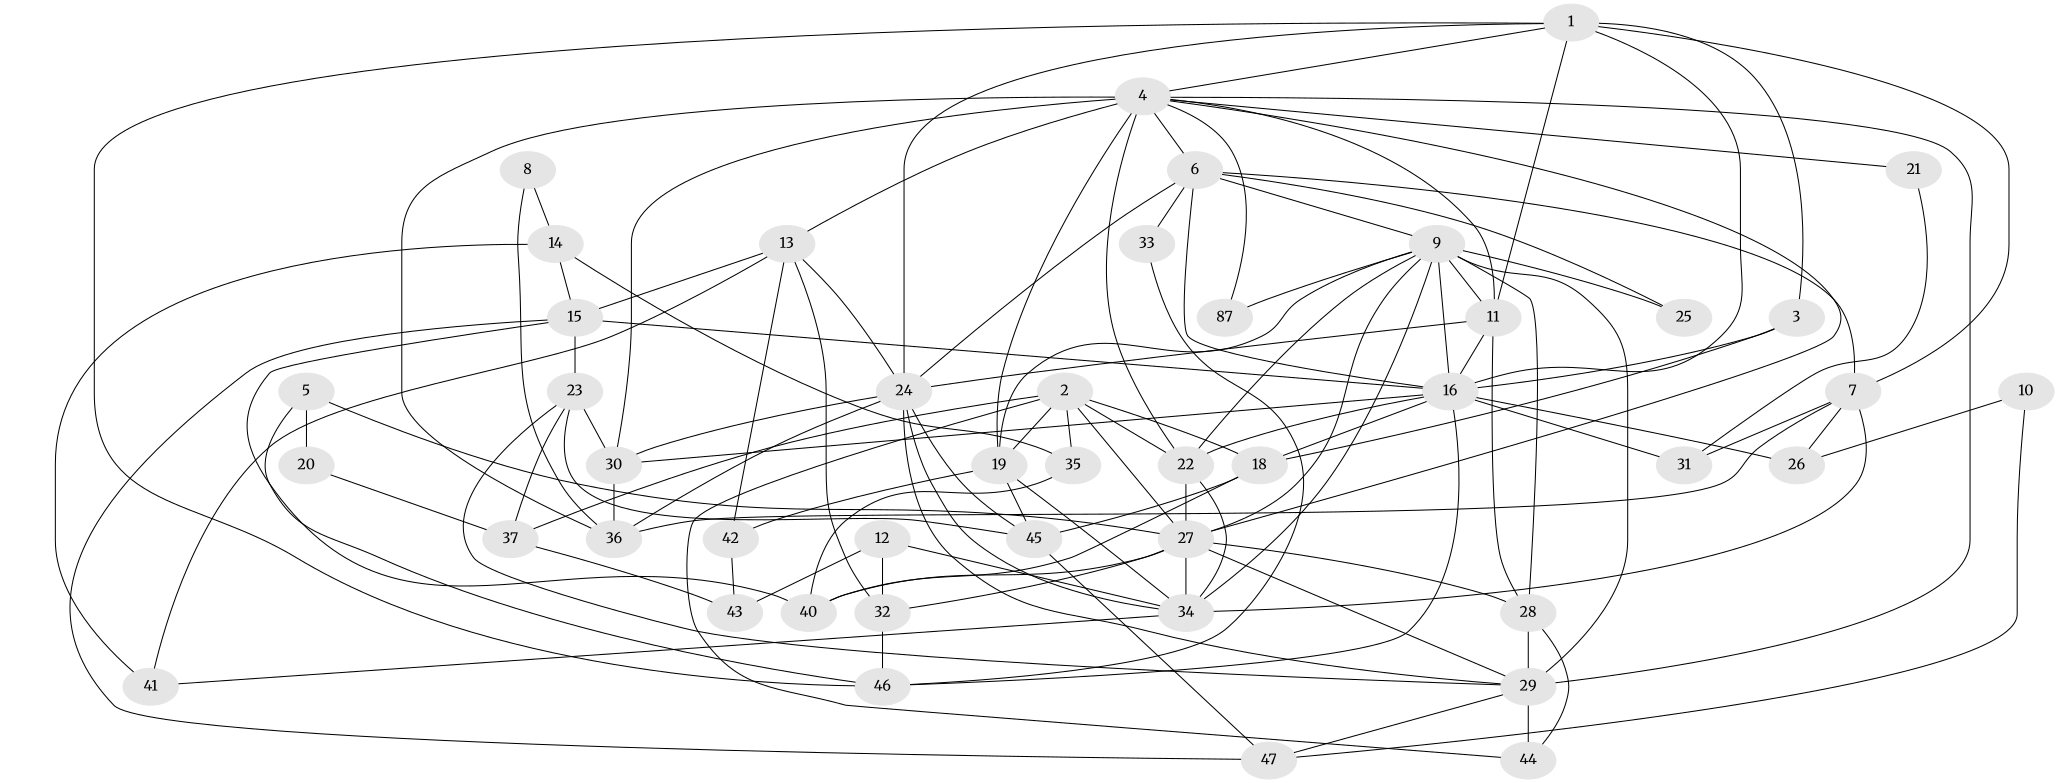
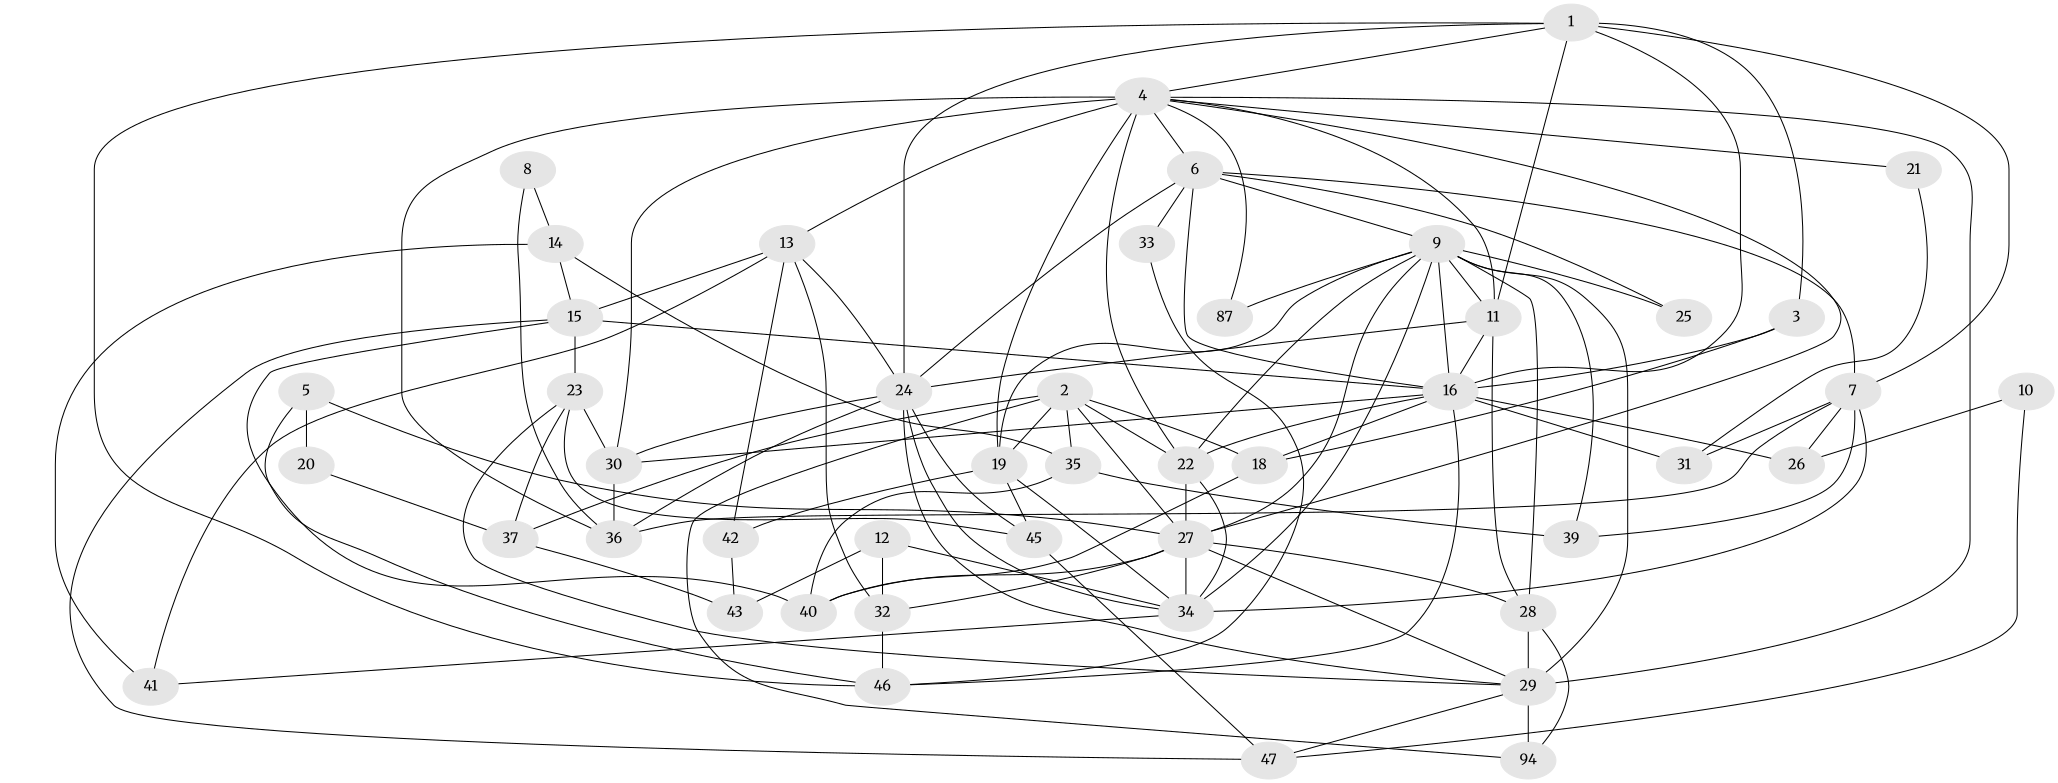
(1168, 502) -> none
none -> (1571, 539)
(1528, 761) -> (1528, 761)
